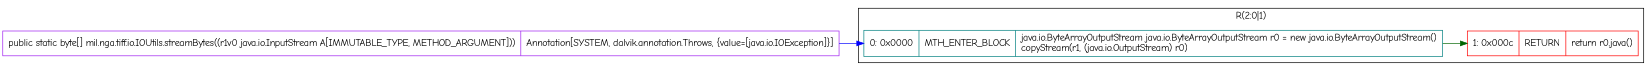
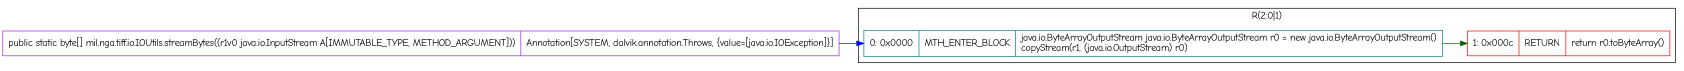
(1602, 43) -> (1618, 43)
